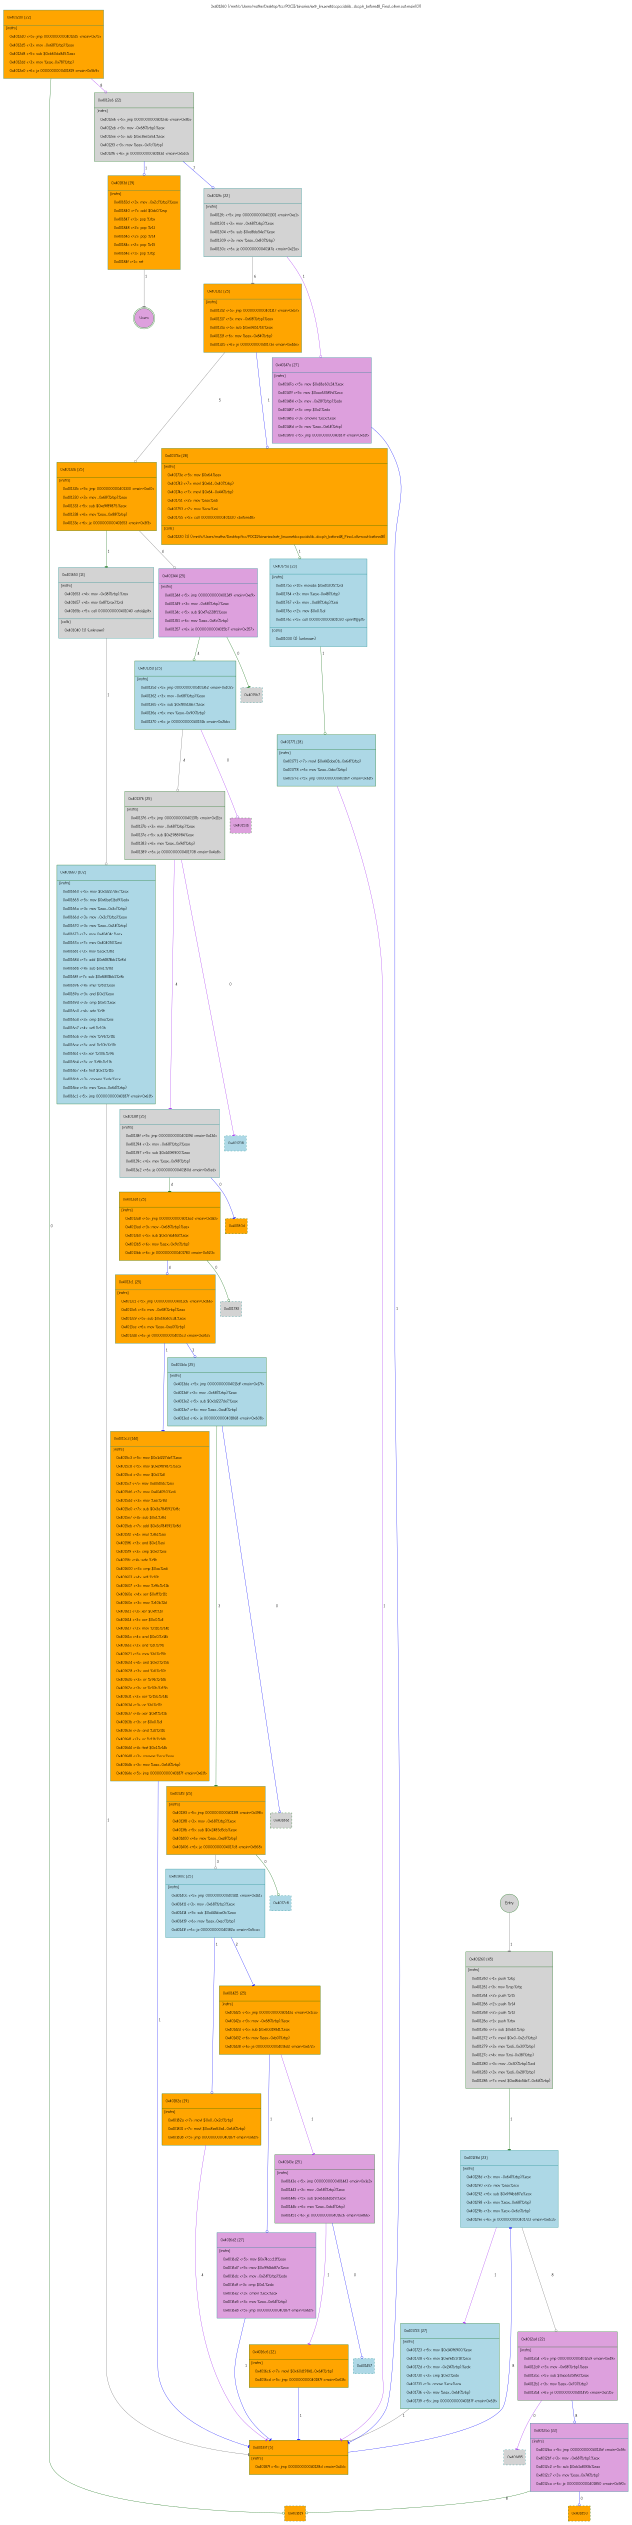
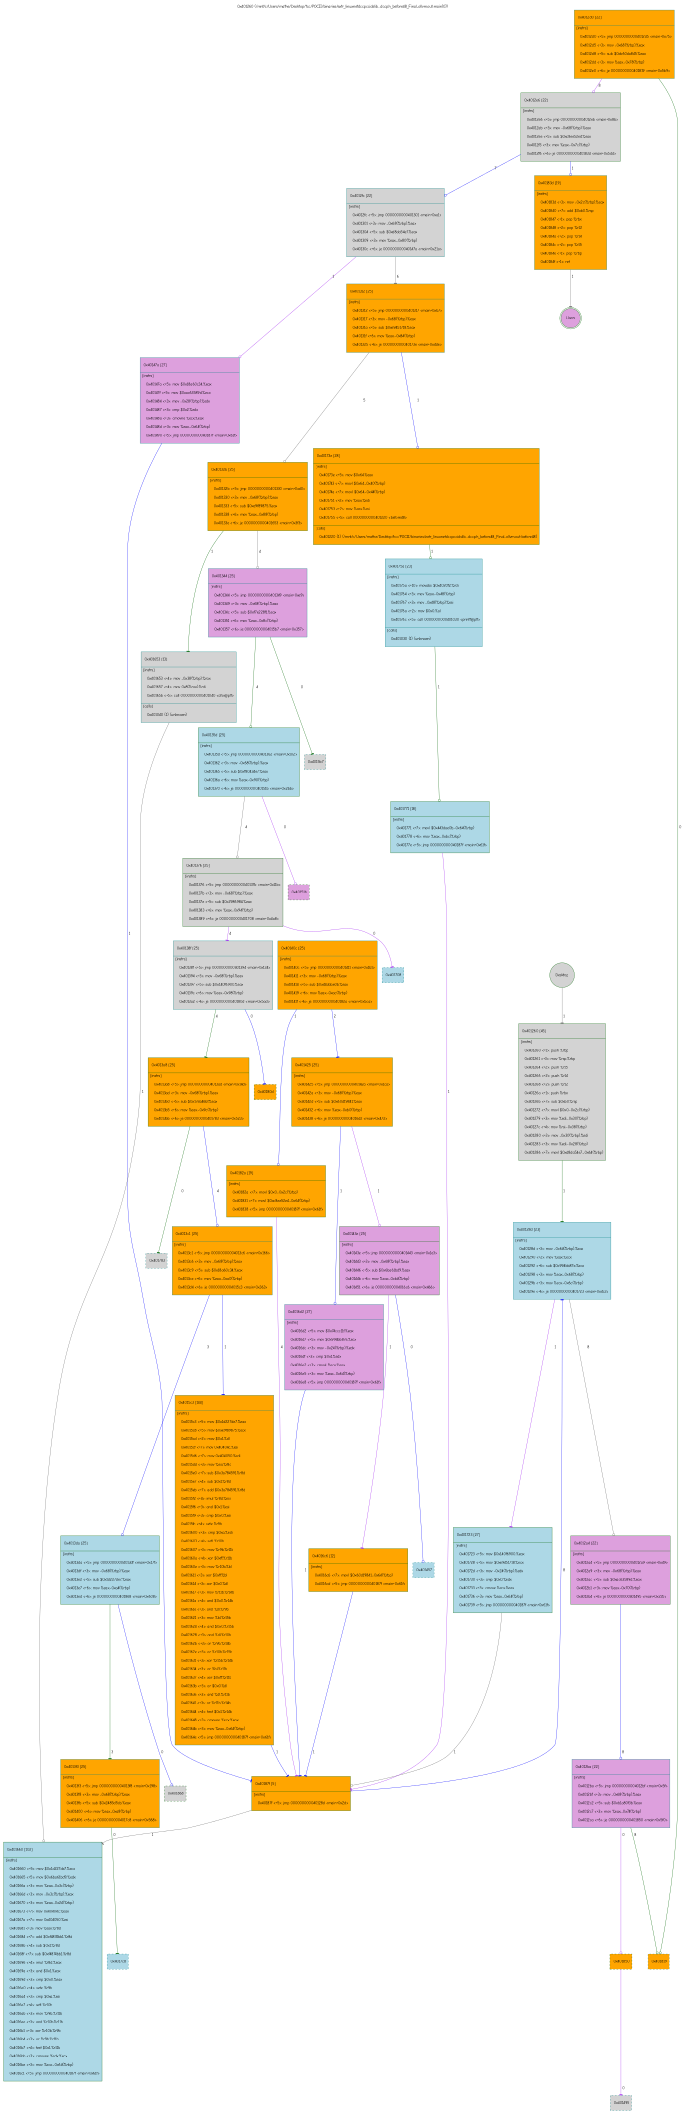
(220, 1279) -> (174, 1189)
(106, 1826) -> (178, 1829)
(216, 1861) -> none
(270, 1873) -> (114, 1890)
(215, 1903) -> (328, 975)
(509, 1903) -> (562, 975)
(297, 2104) -> (365, 1175)
(528, 2423) -> (621, 2032)
(579, 2498) -> (621, 1890)
